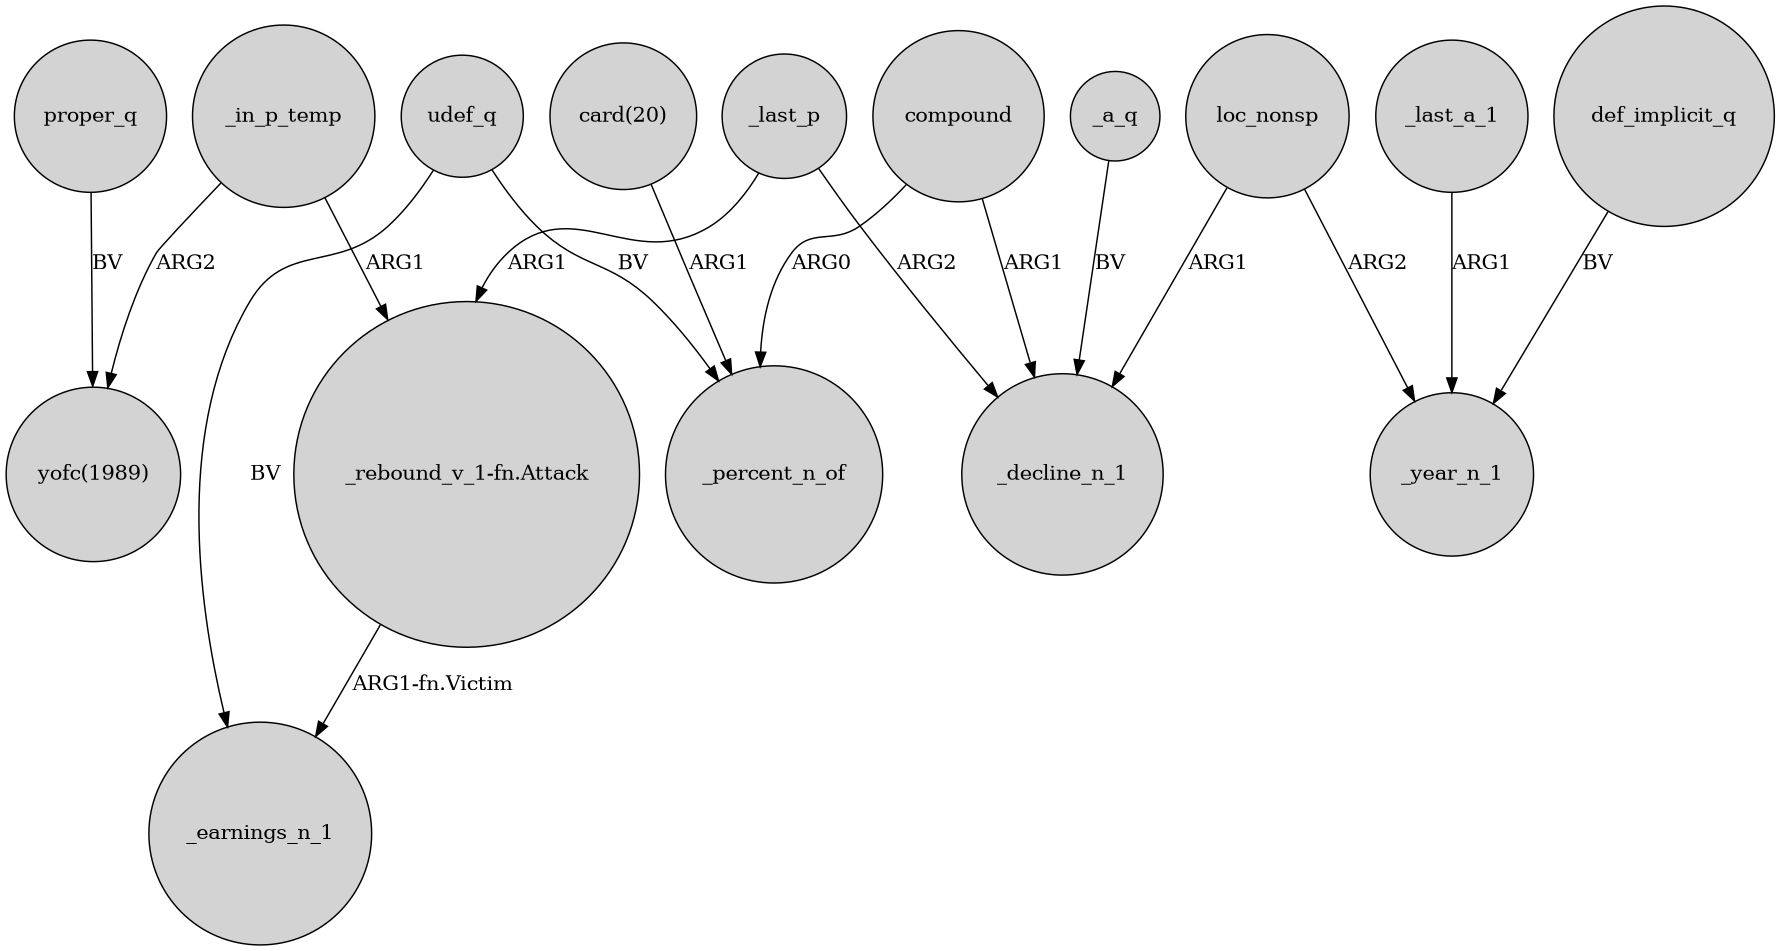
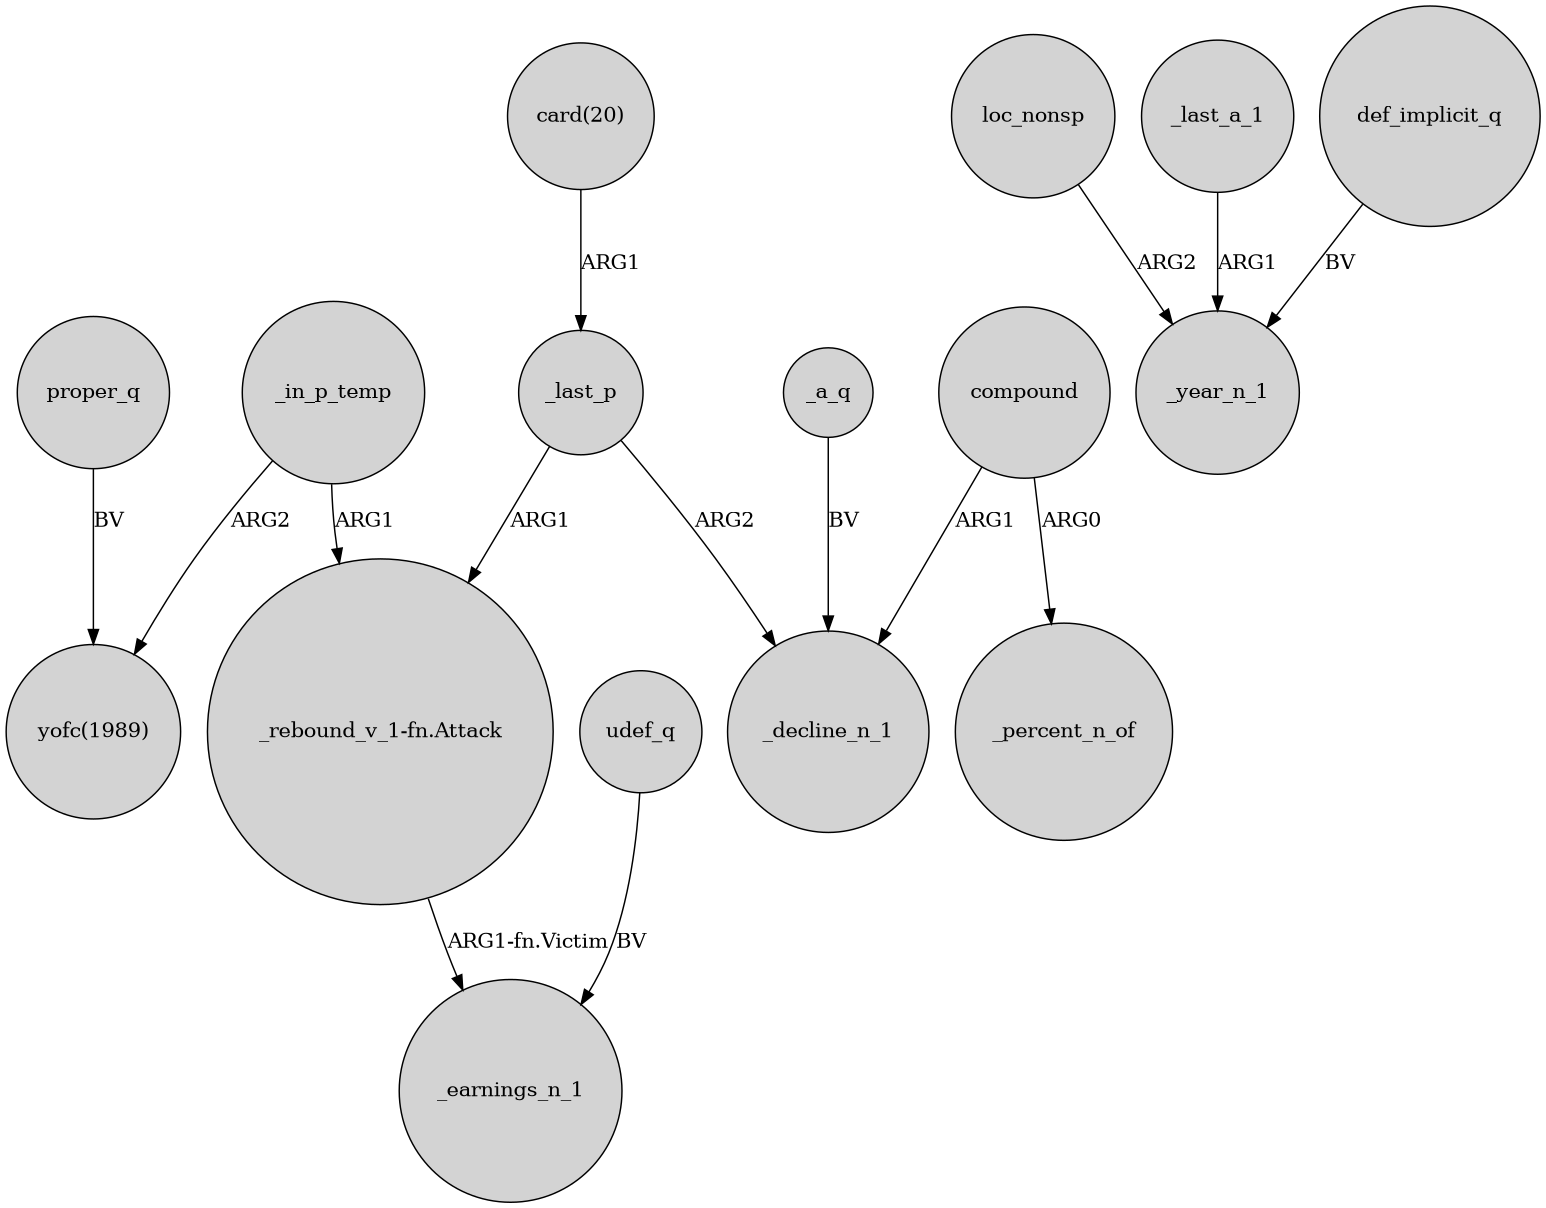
(602, 267) -> none
(688, 273) -> (581, 253)
(1173, 281) -> none
